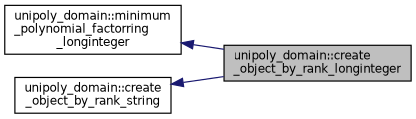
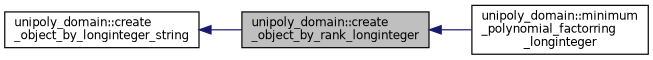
(209, 47) -> (456, 30)
(93, 95) -> (102, 30)
